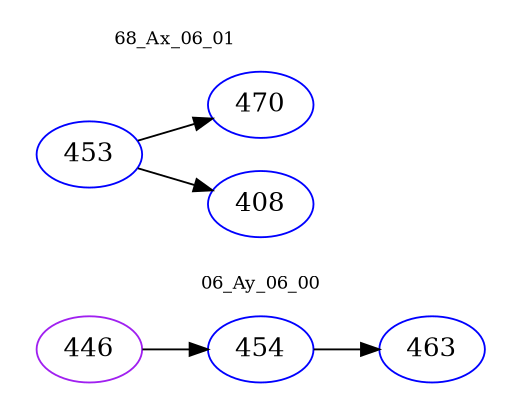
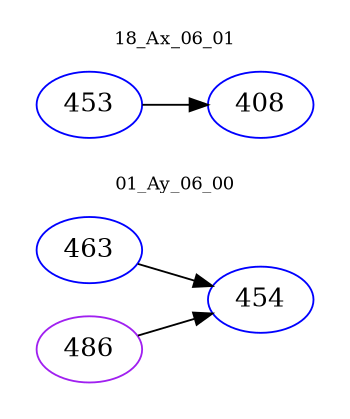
(175, 40) -> (175, 40)
(261, 105) -> none
(261, 284) -> (175, 185)
(89, 349) -> (89, 349)
(337, 349) -> (166, 272)
